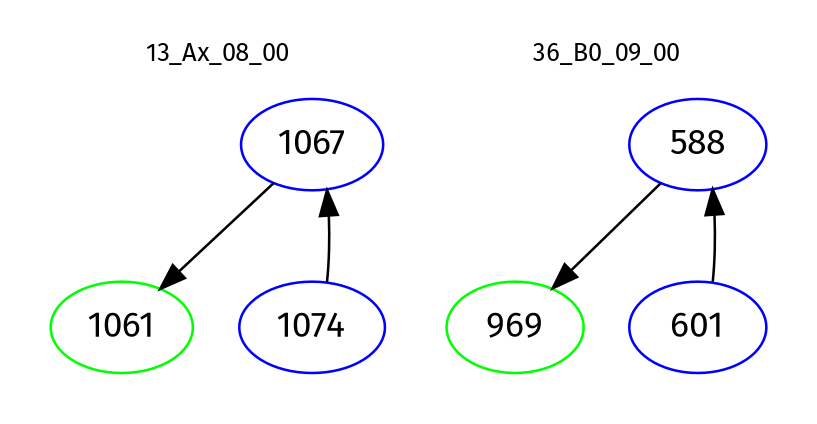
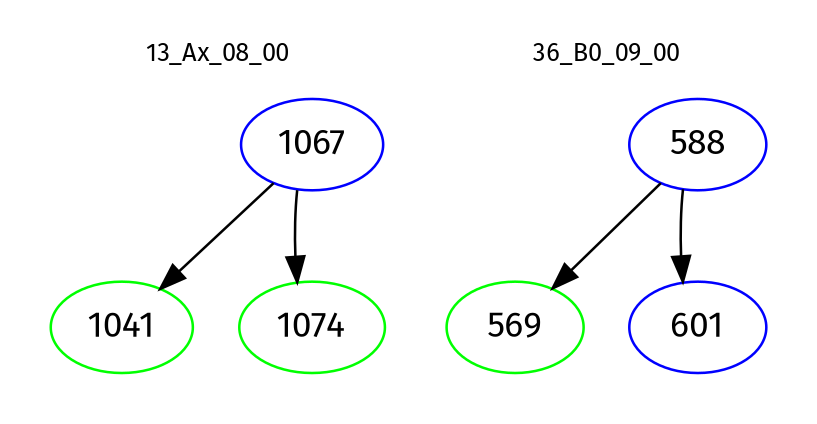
(329, 249) -> (295, 223)
(715, 249) -> (681, 223)
(122, 327) -> (122, 327)
(312, 327) -> (312, 327)
(515, 327) -> (515, 327)
